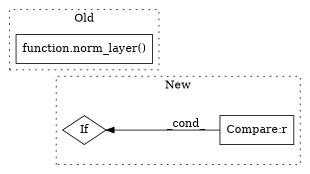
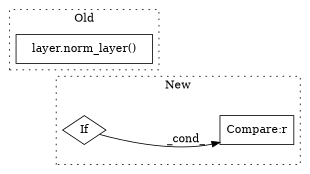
(84, 49) -> (84, 49)
(167, 130) -> (155, 145)
